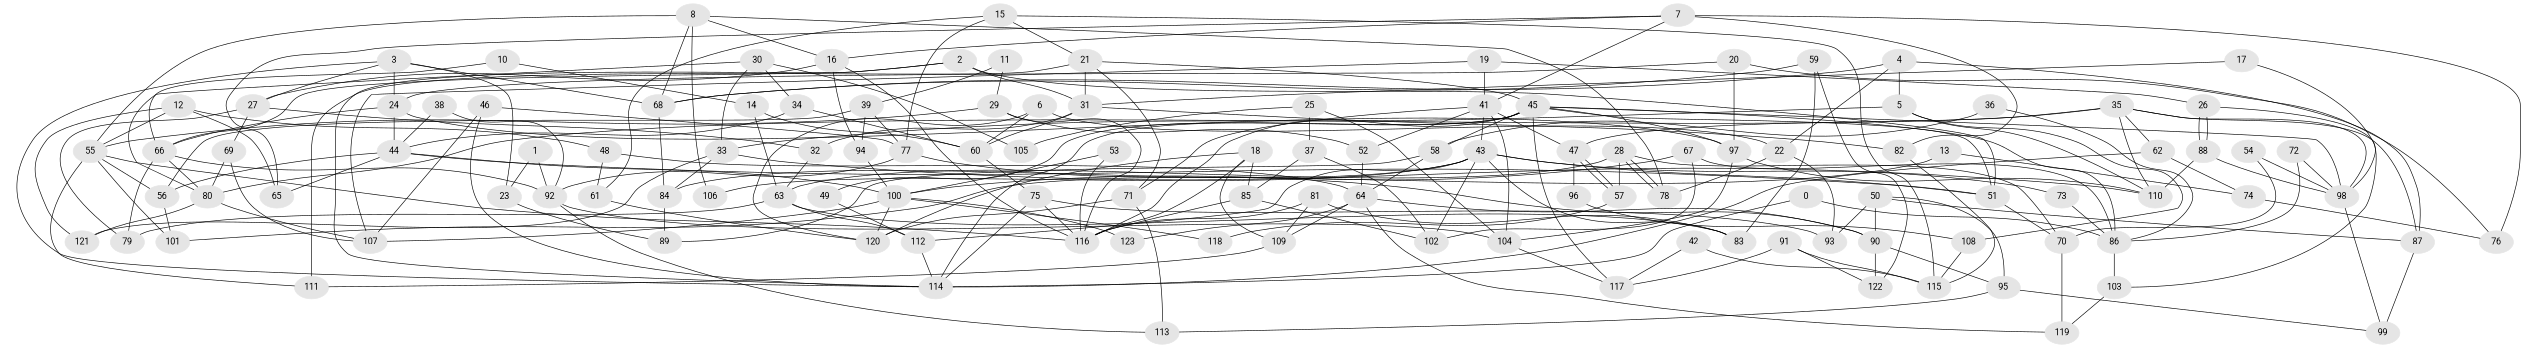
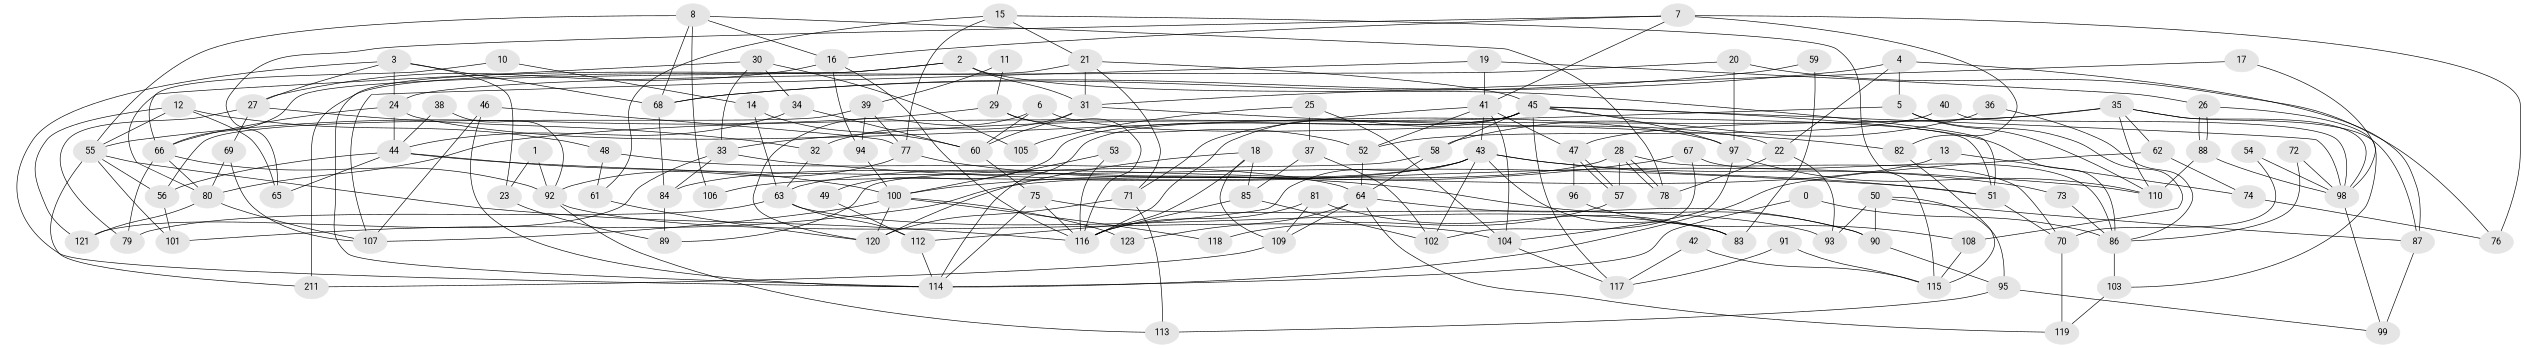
none -> (1945, 106)
(312, 288) -> (312, 288)
(1875, 288) -> none
